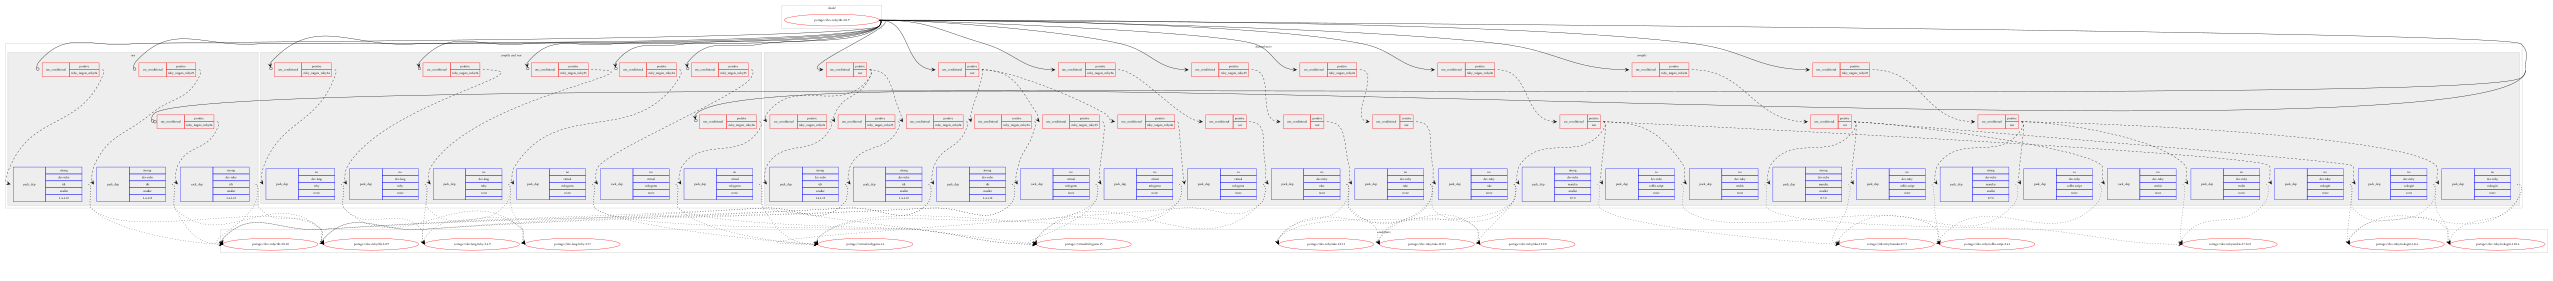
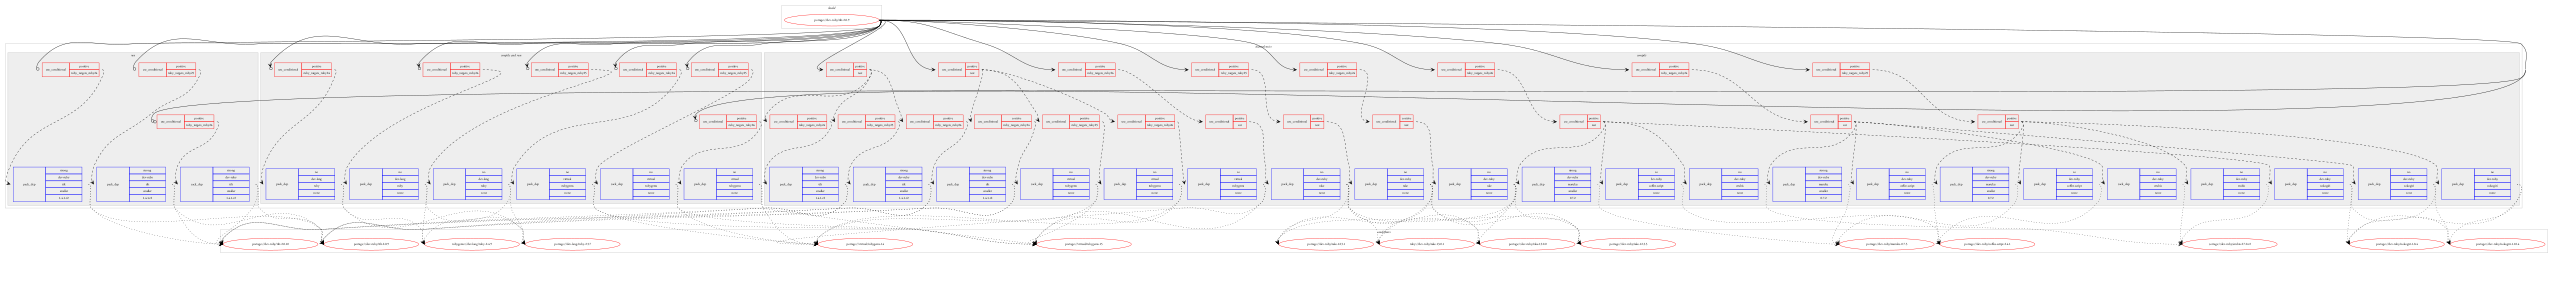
(472, 244) -> (472, 244)
(1427, 244) -> (1427, 244)
none -> (1628, 244)
(1887, 244) -> (1887, 244)
